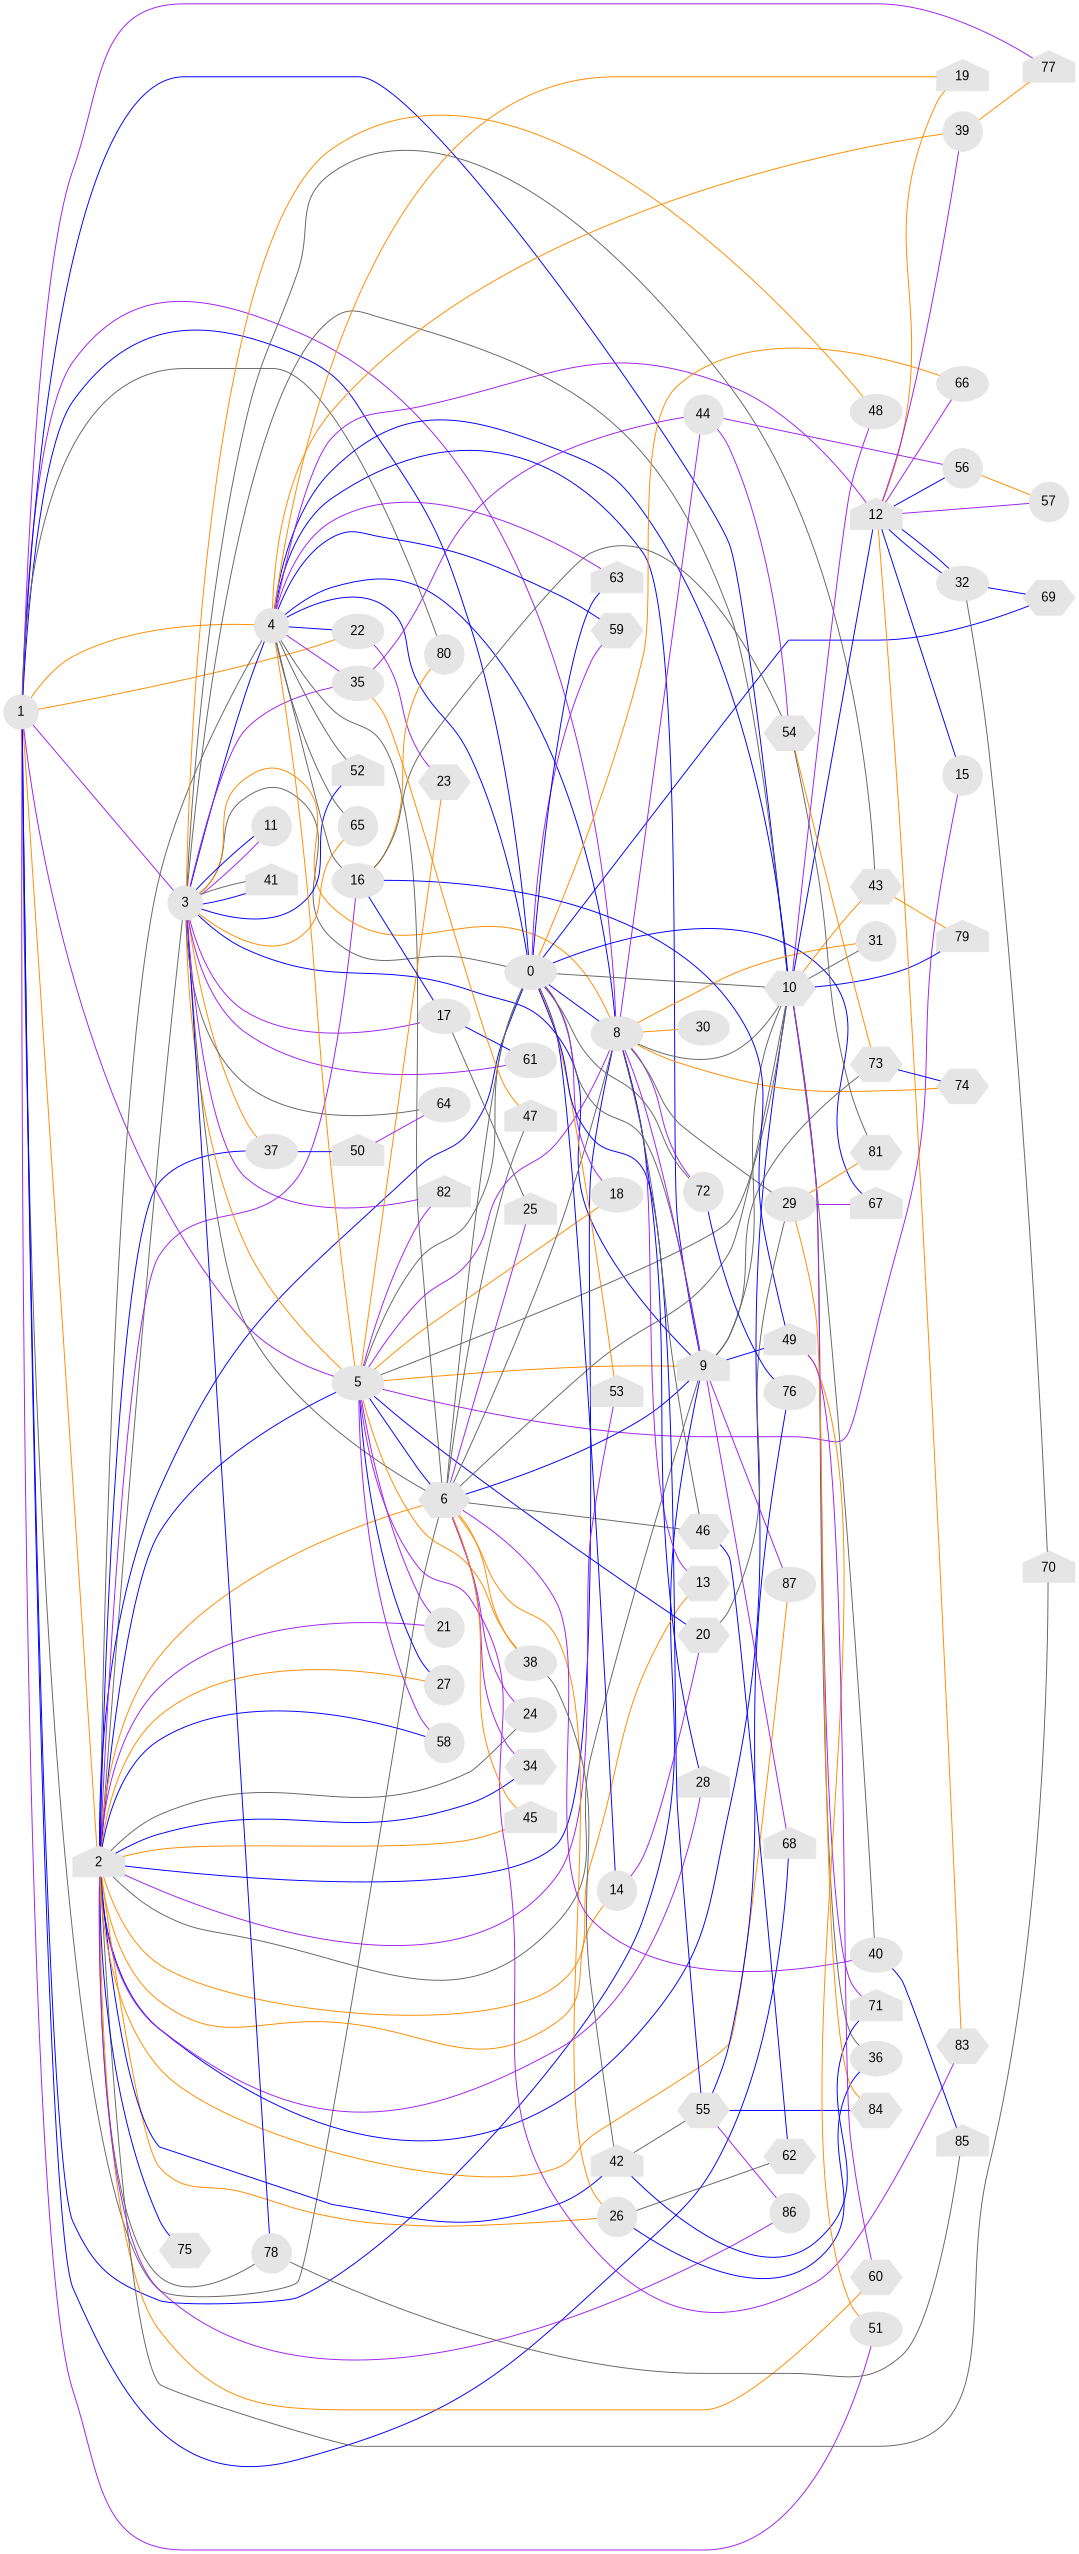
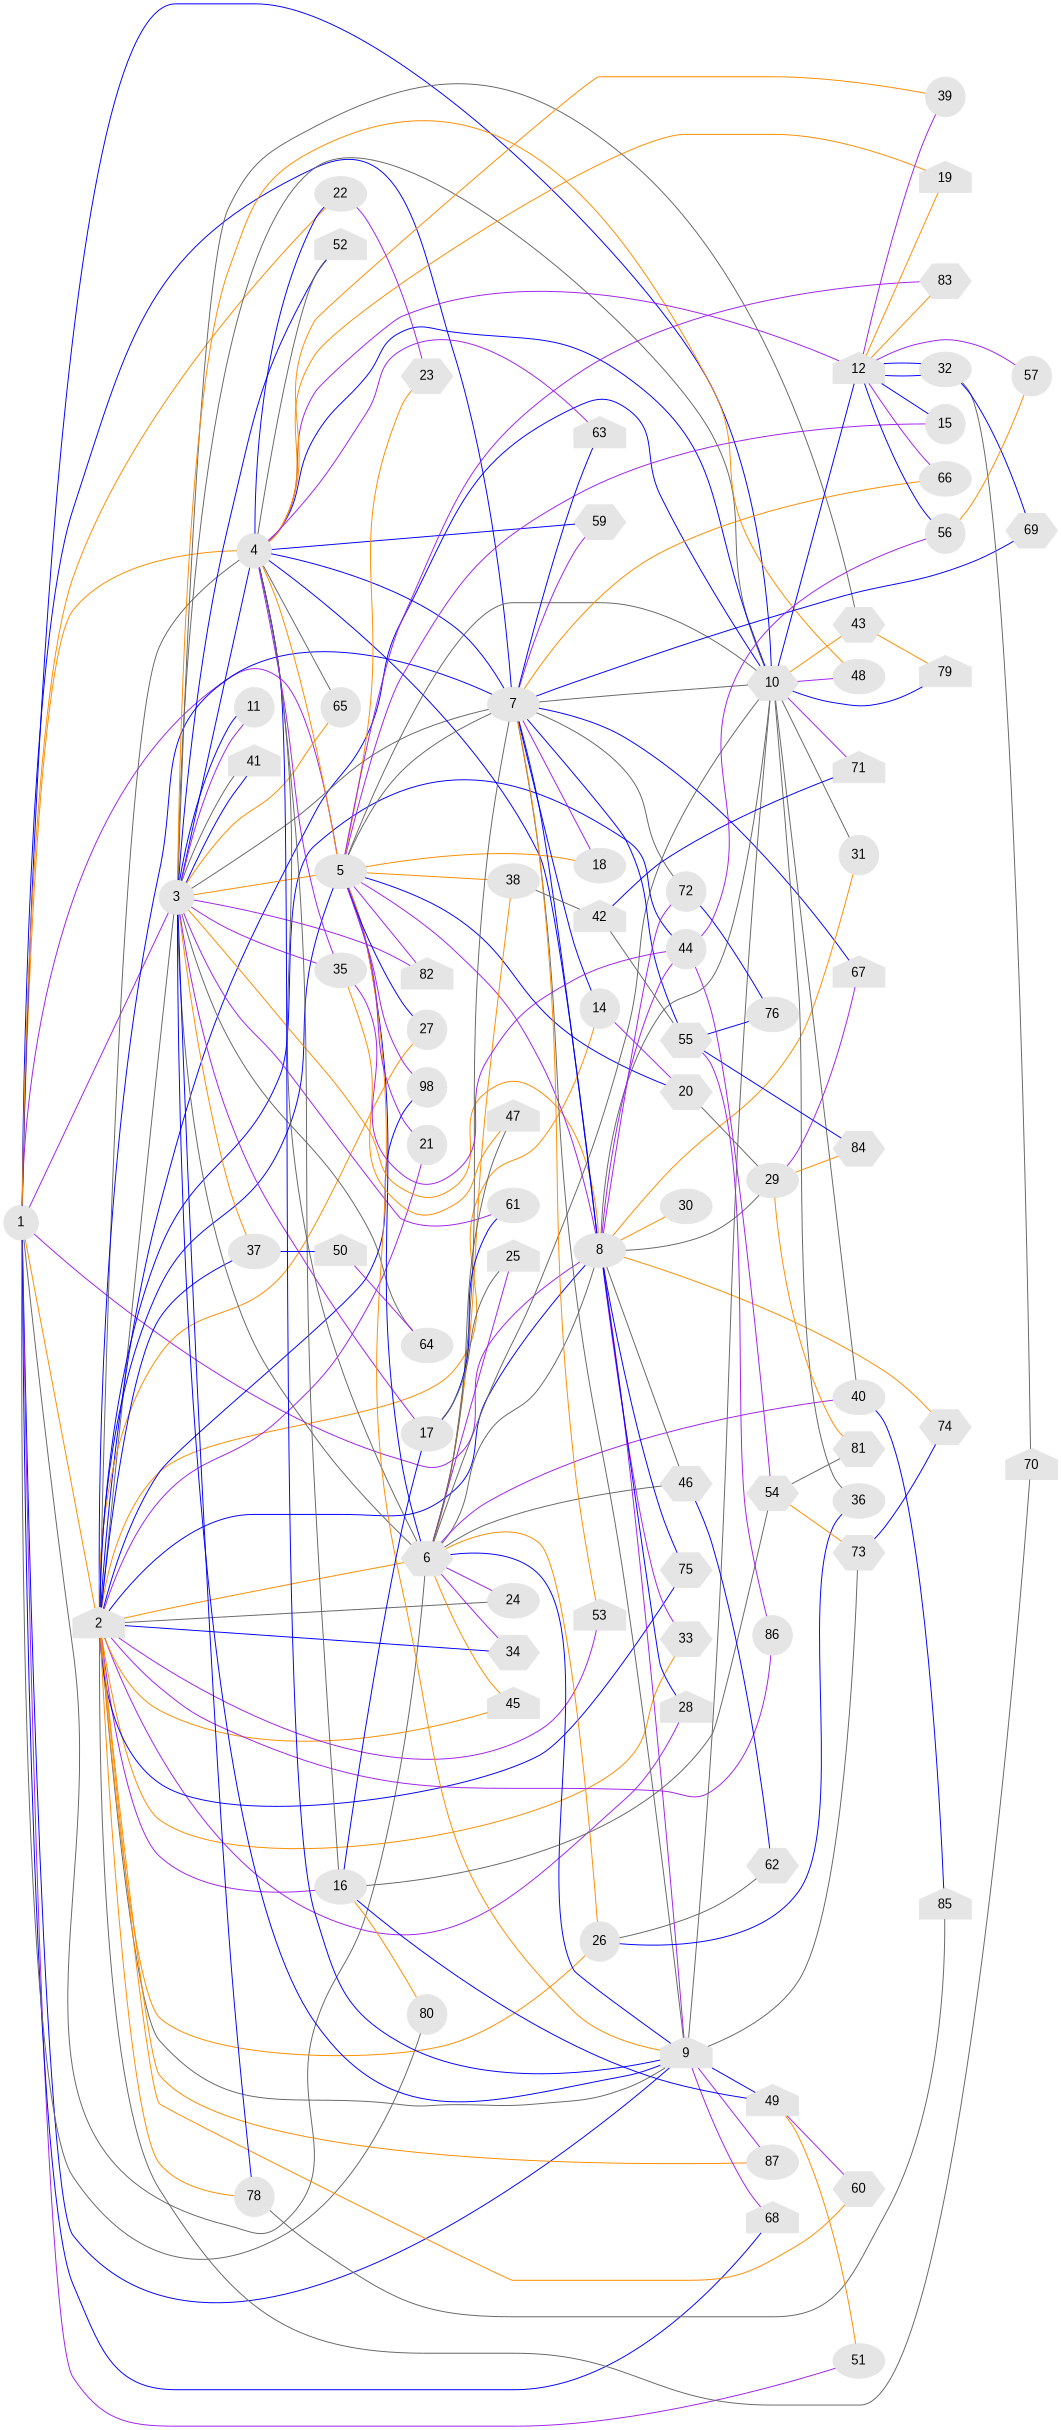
(1049, 68) -> none
(531, 972) -> (513, 704)
none -> (634, 1412)
(703, 1584) -> (686, 1639)
(444, 1743) -> (427, 1087)
(112, 2133) -> (122, 1944)
(247, 2176) -> (276, 1083)
